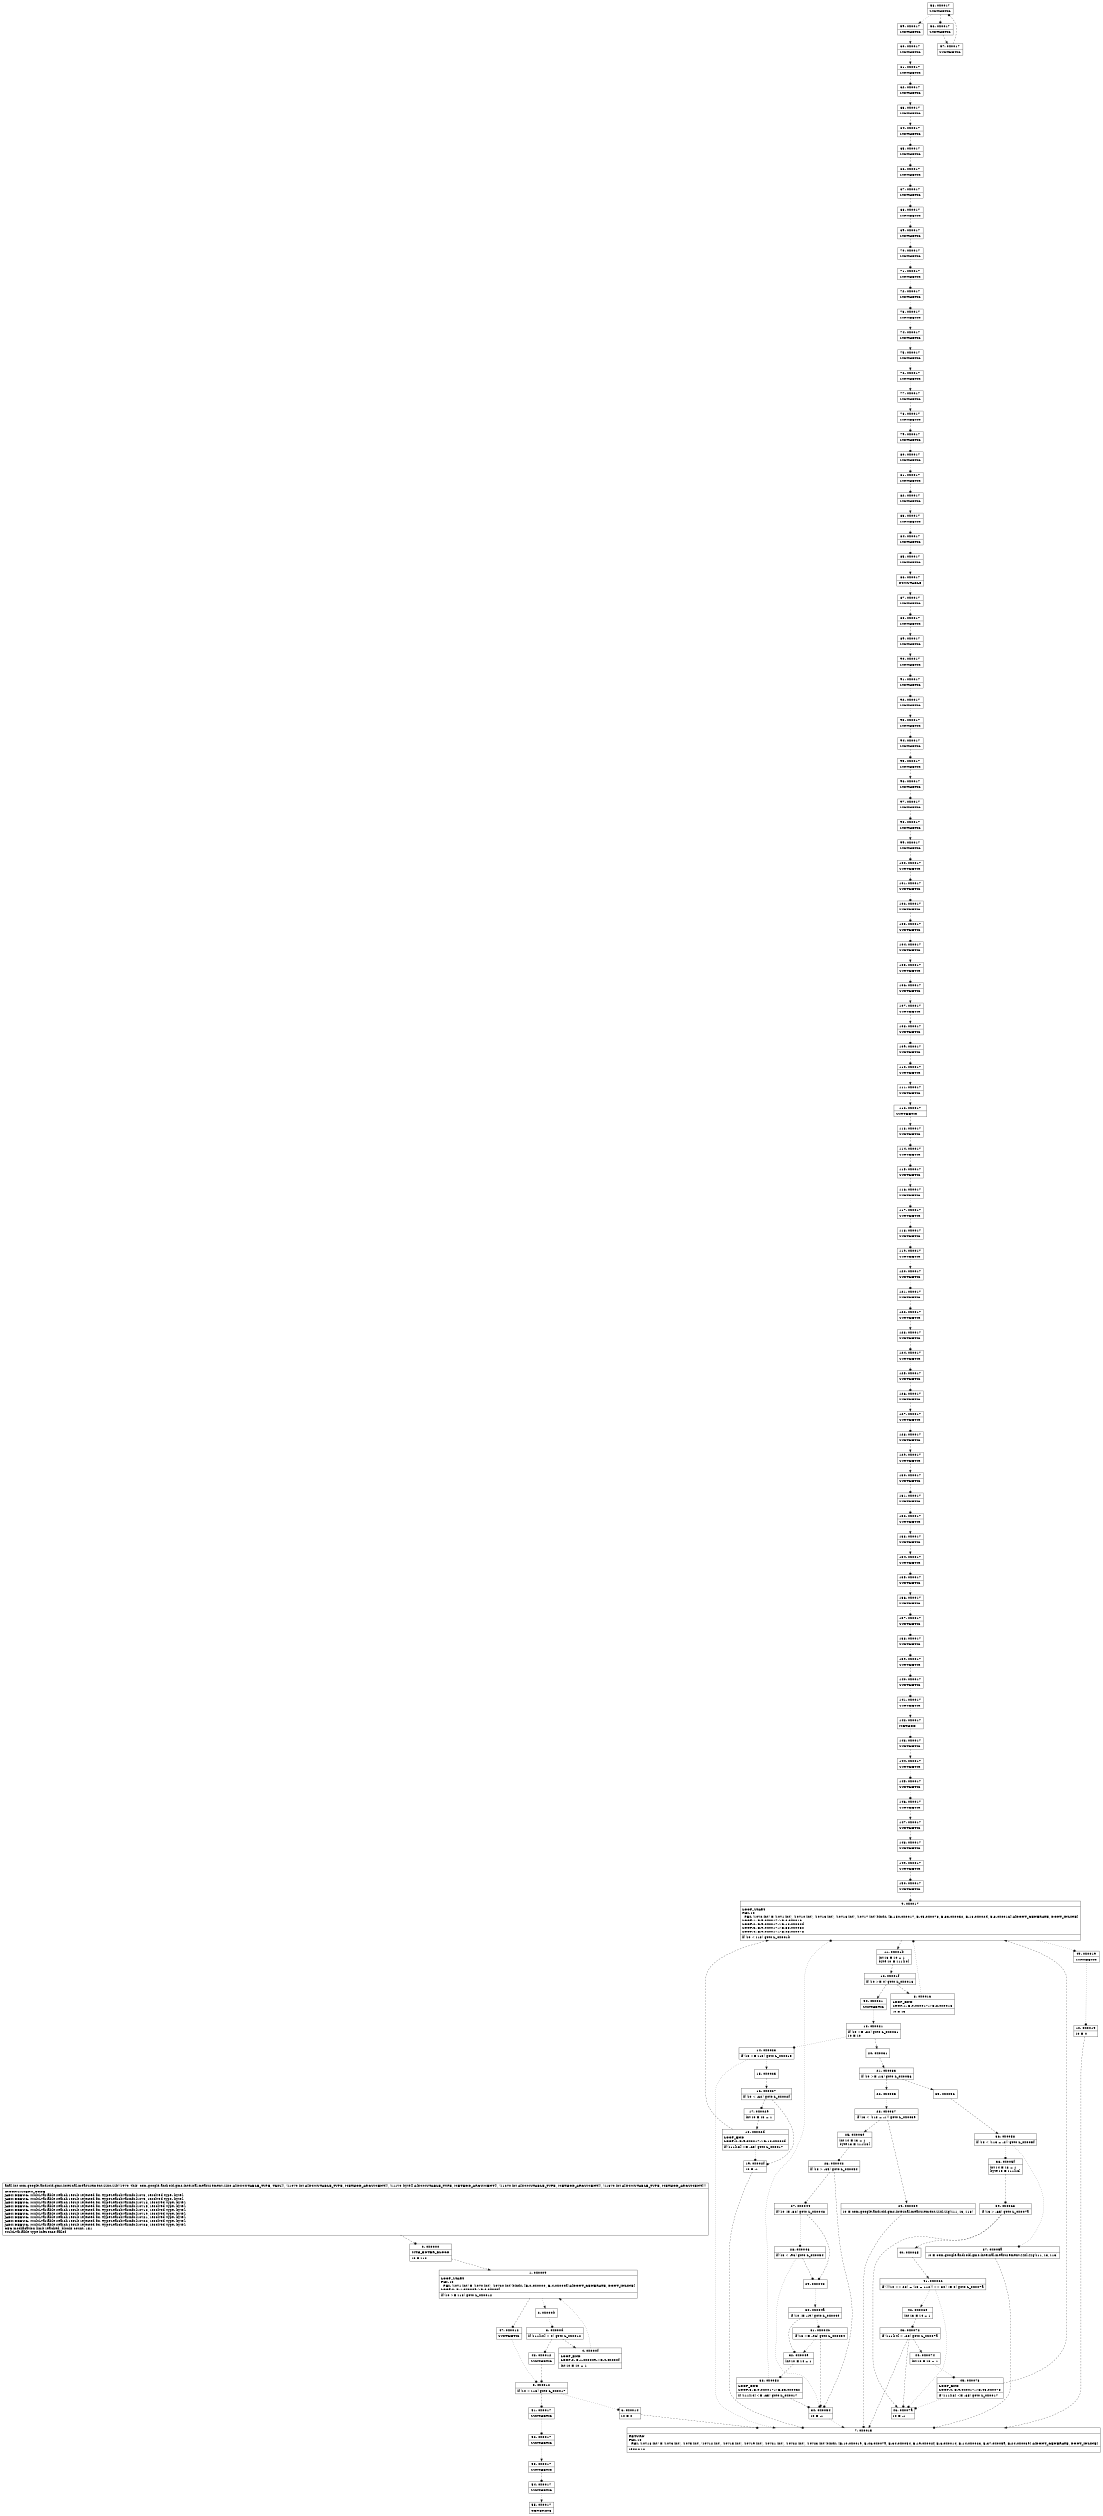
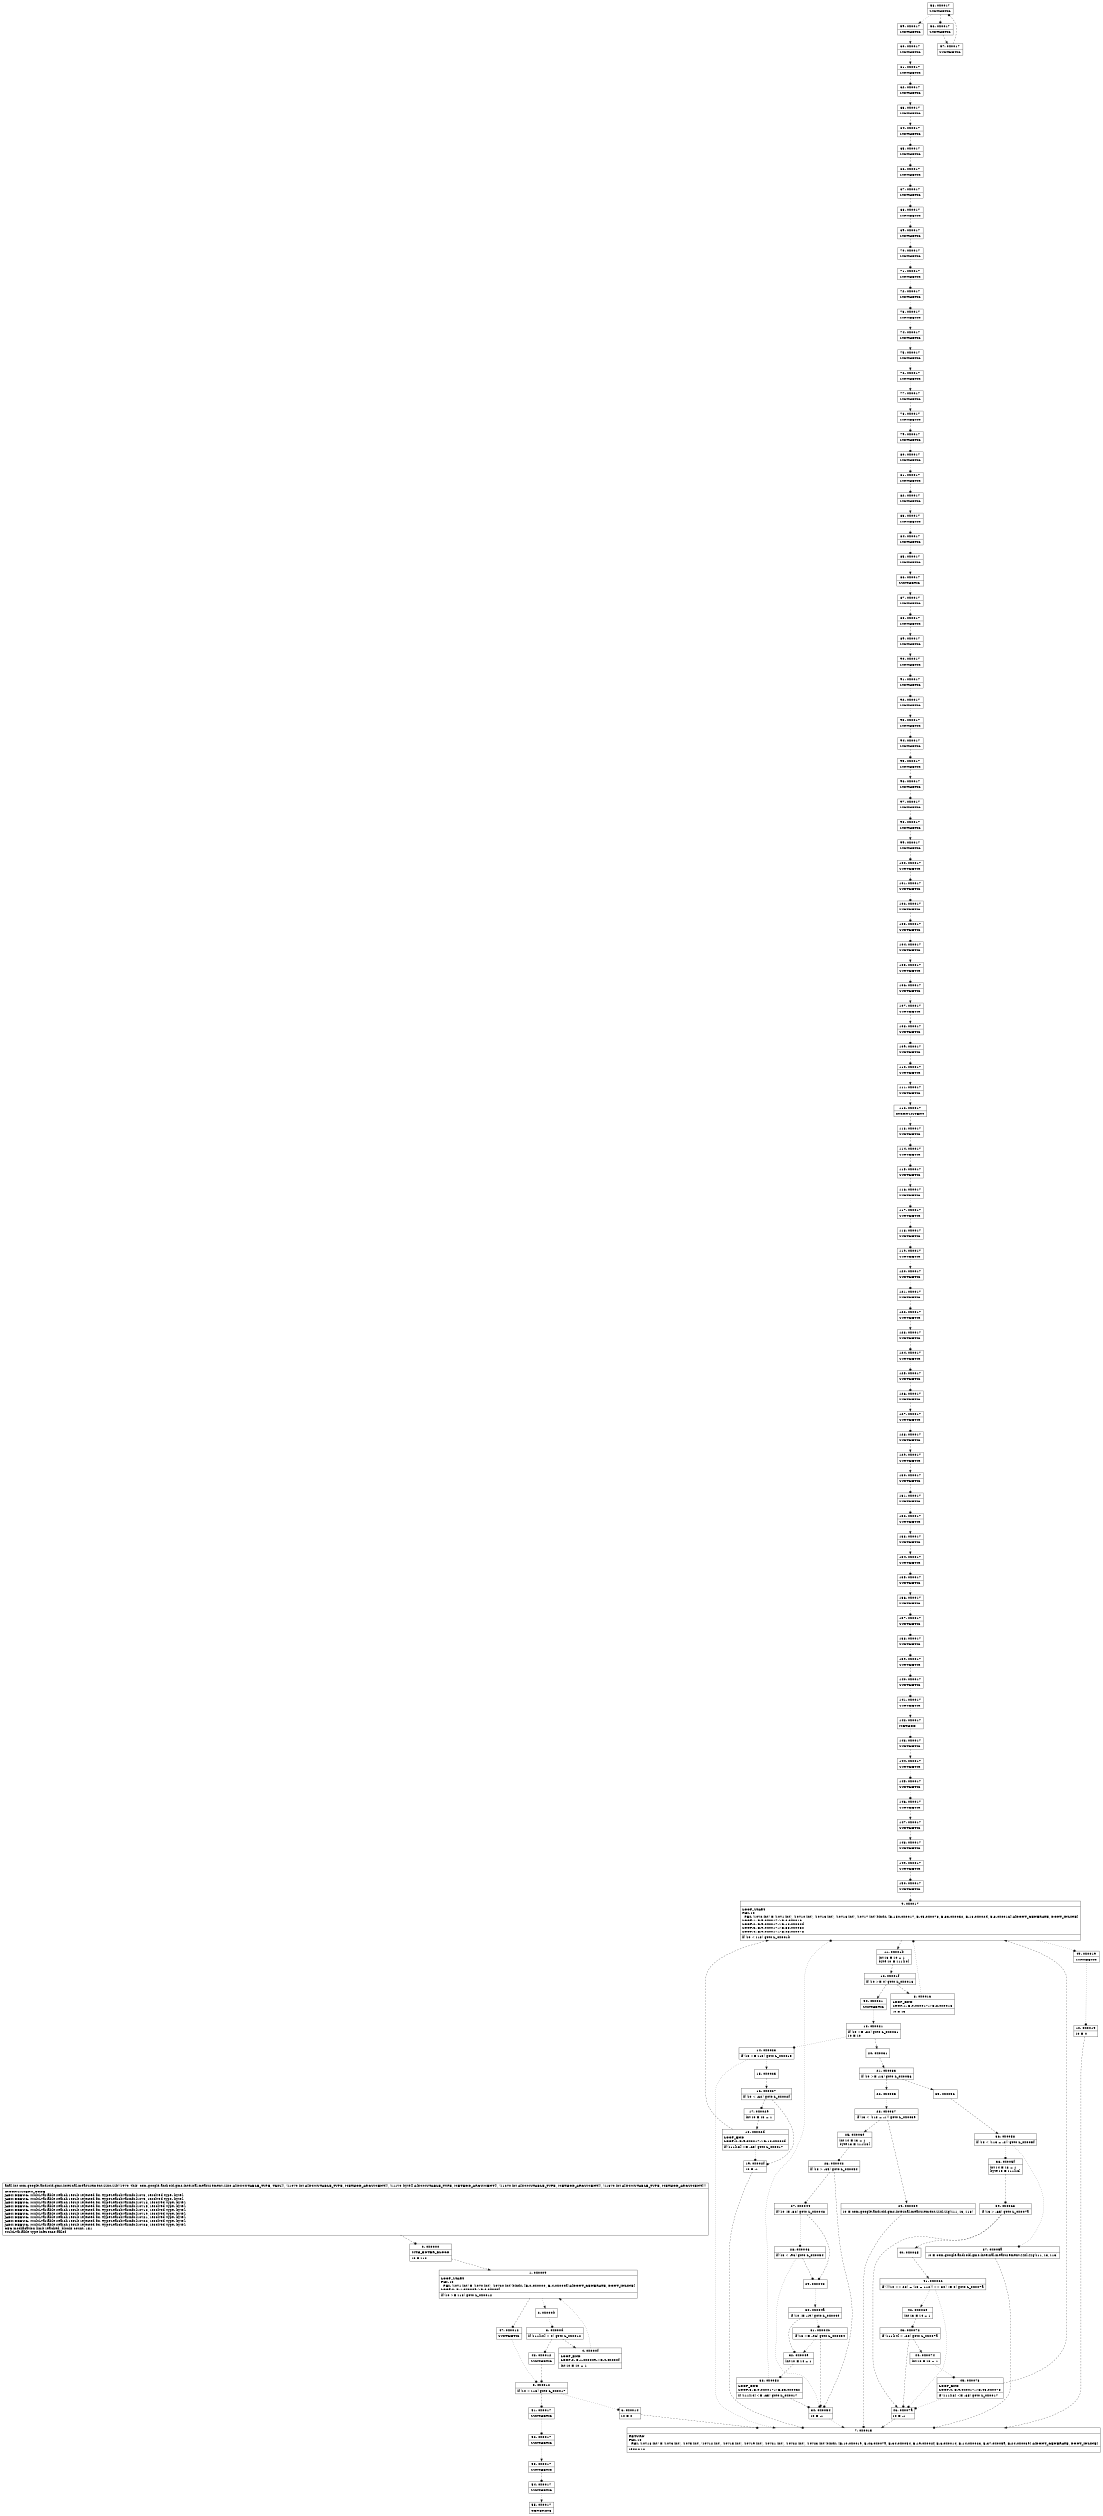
(910, 583) -> (910, 583)
(907, 1114) -> (910, 1114)
(889, 2382) -> (889, 2423)
